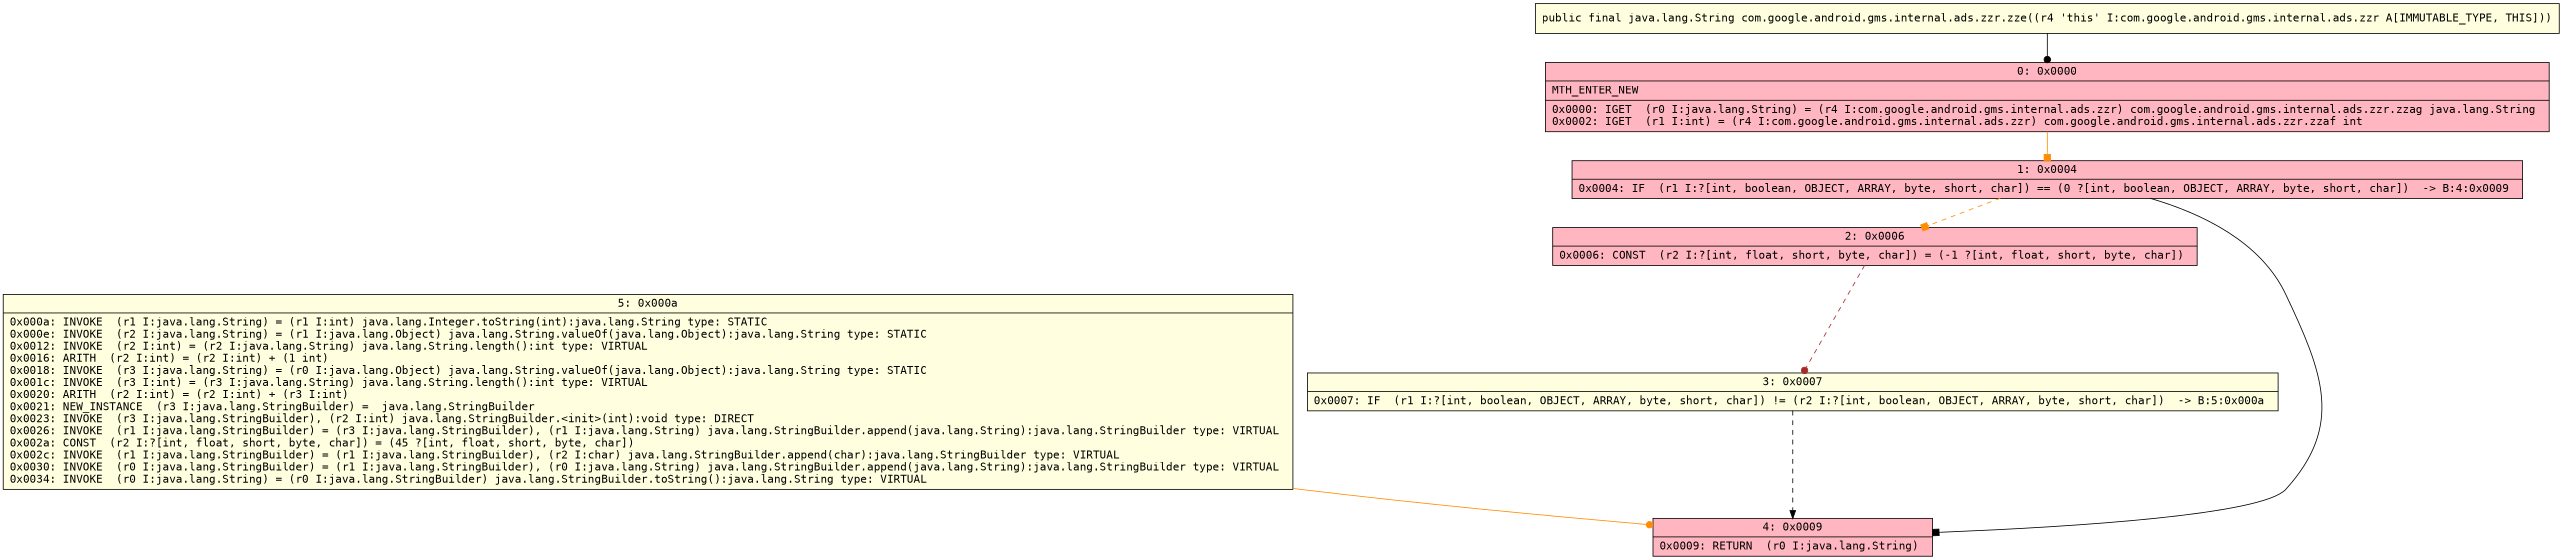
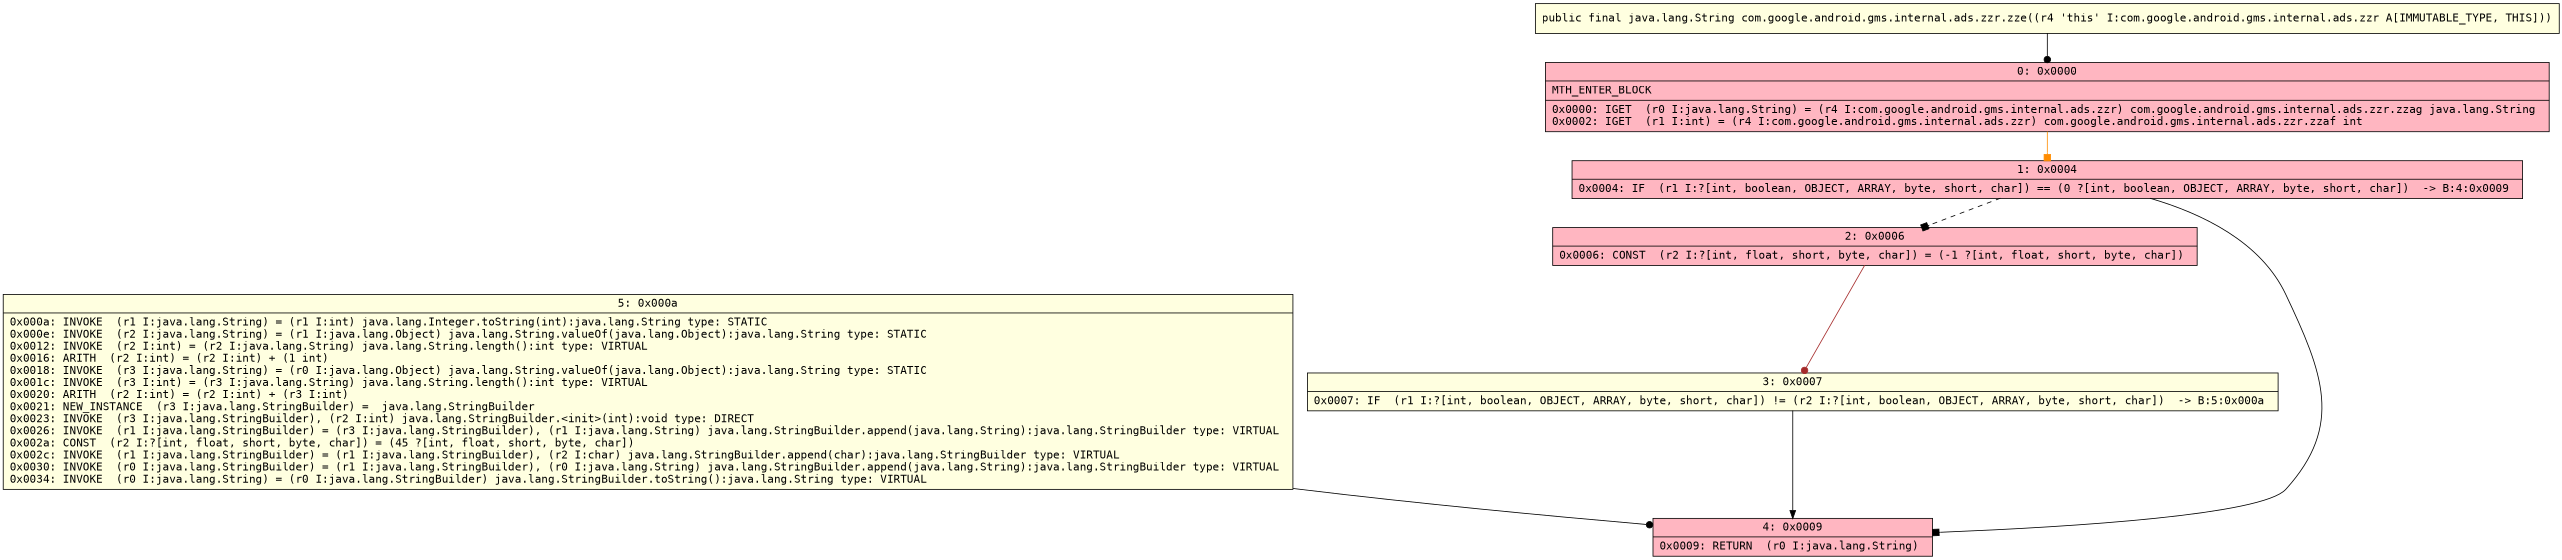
(1595, 90) -> (1602, 90)
(1965, 212) -> (1965, 212)
(1836, 316) -> (1836, 316)
(1793, 460) -> (1793, 460)
(1469, 508) -> (1469, 508)
